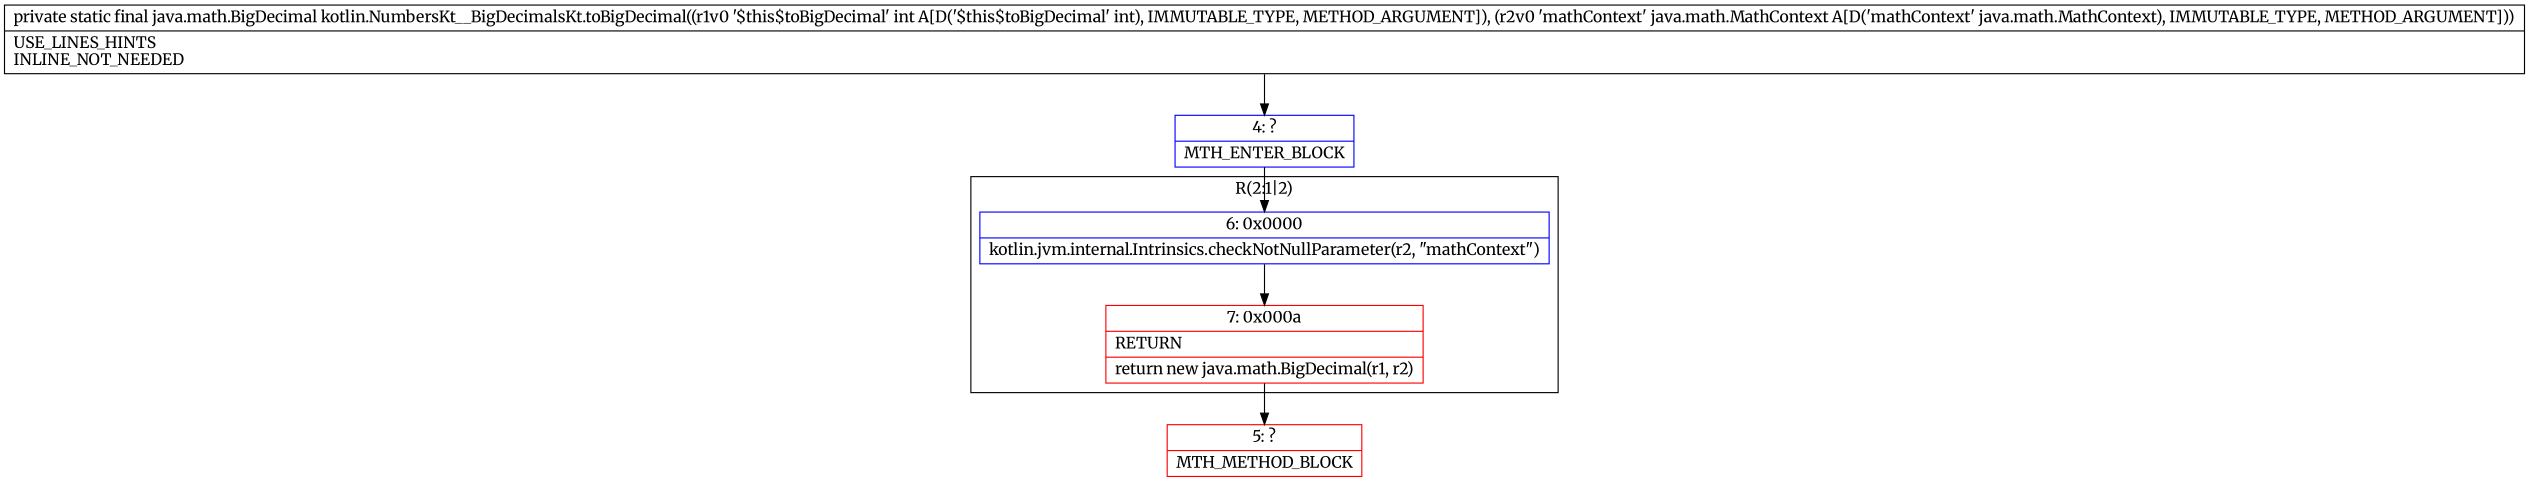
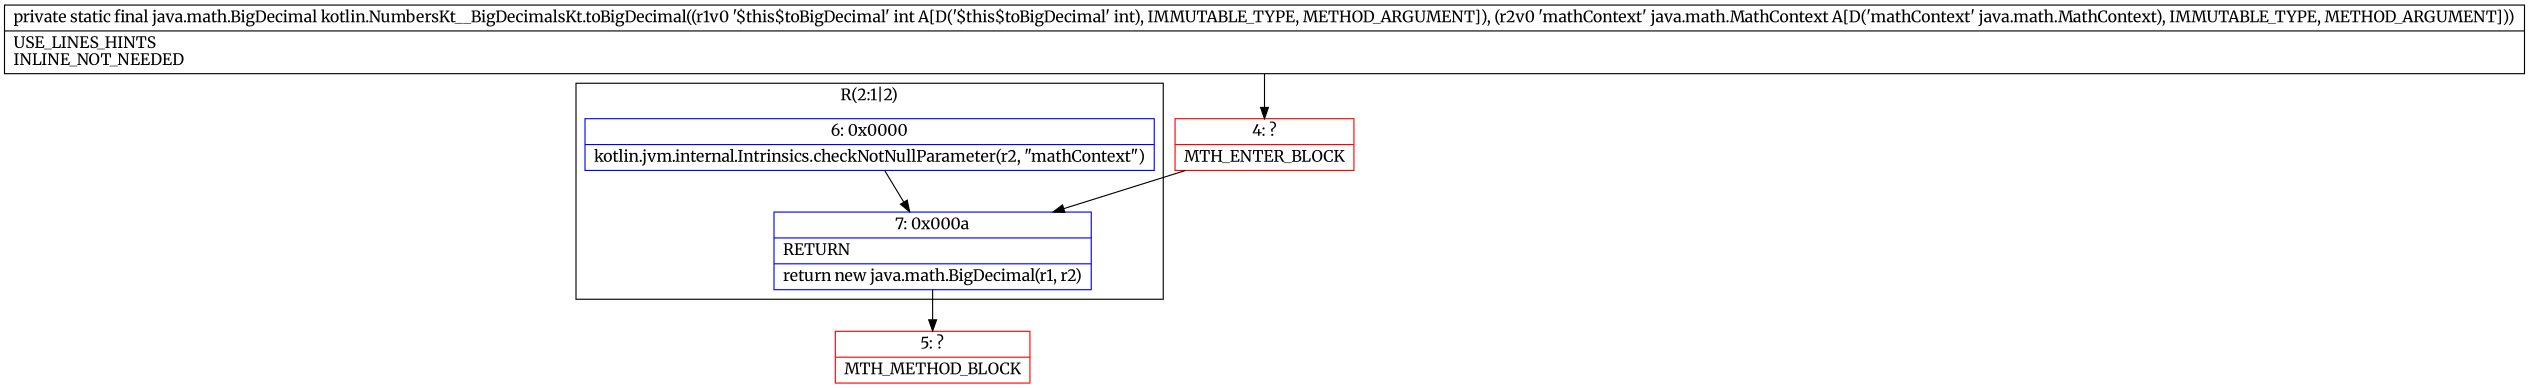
(1264, 141) -> (1264, 145)
(1264, 184) -> (1125, 190)
(1264, 344) -> (933, 251)
